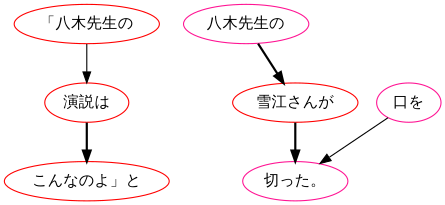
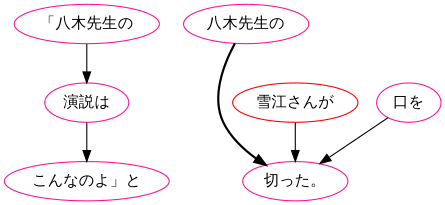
(87, 24) -> (87, 24)
(268, 59) -> (219, 106)
(87, 103) -> (87, 103)
(87, 137) -> (87, 137)
(295, 137) -> (295, 137)
(87, 181) -> (87, 181)
